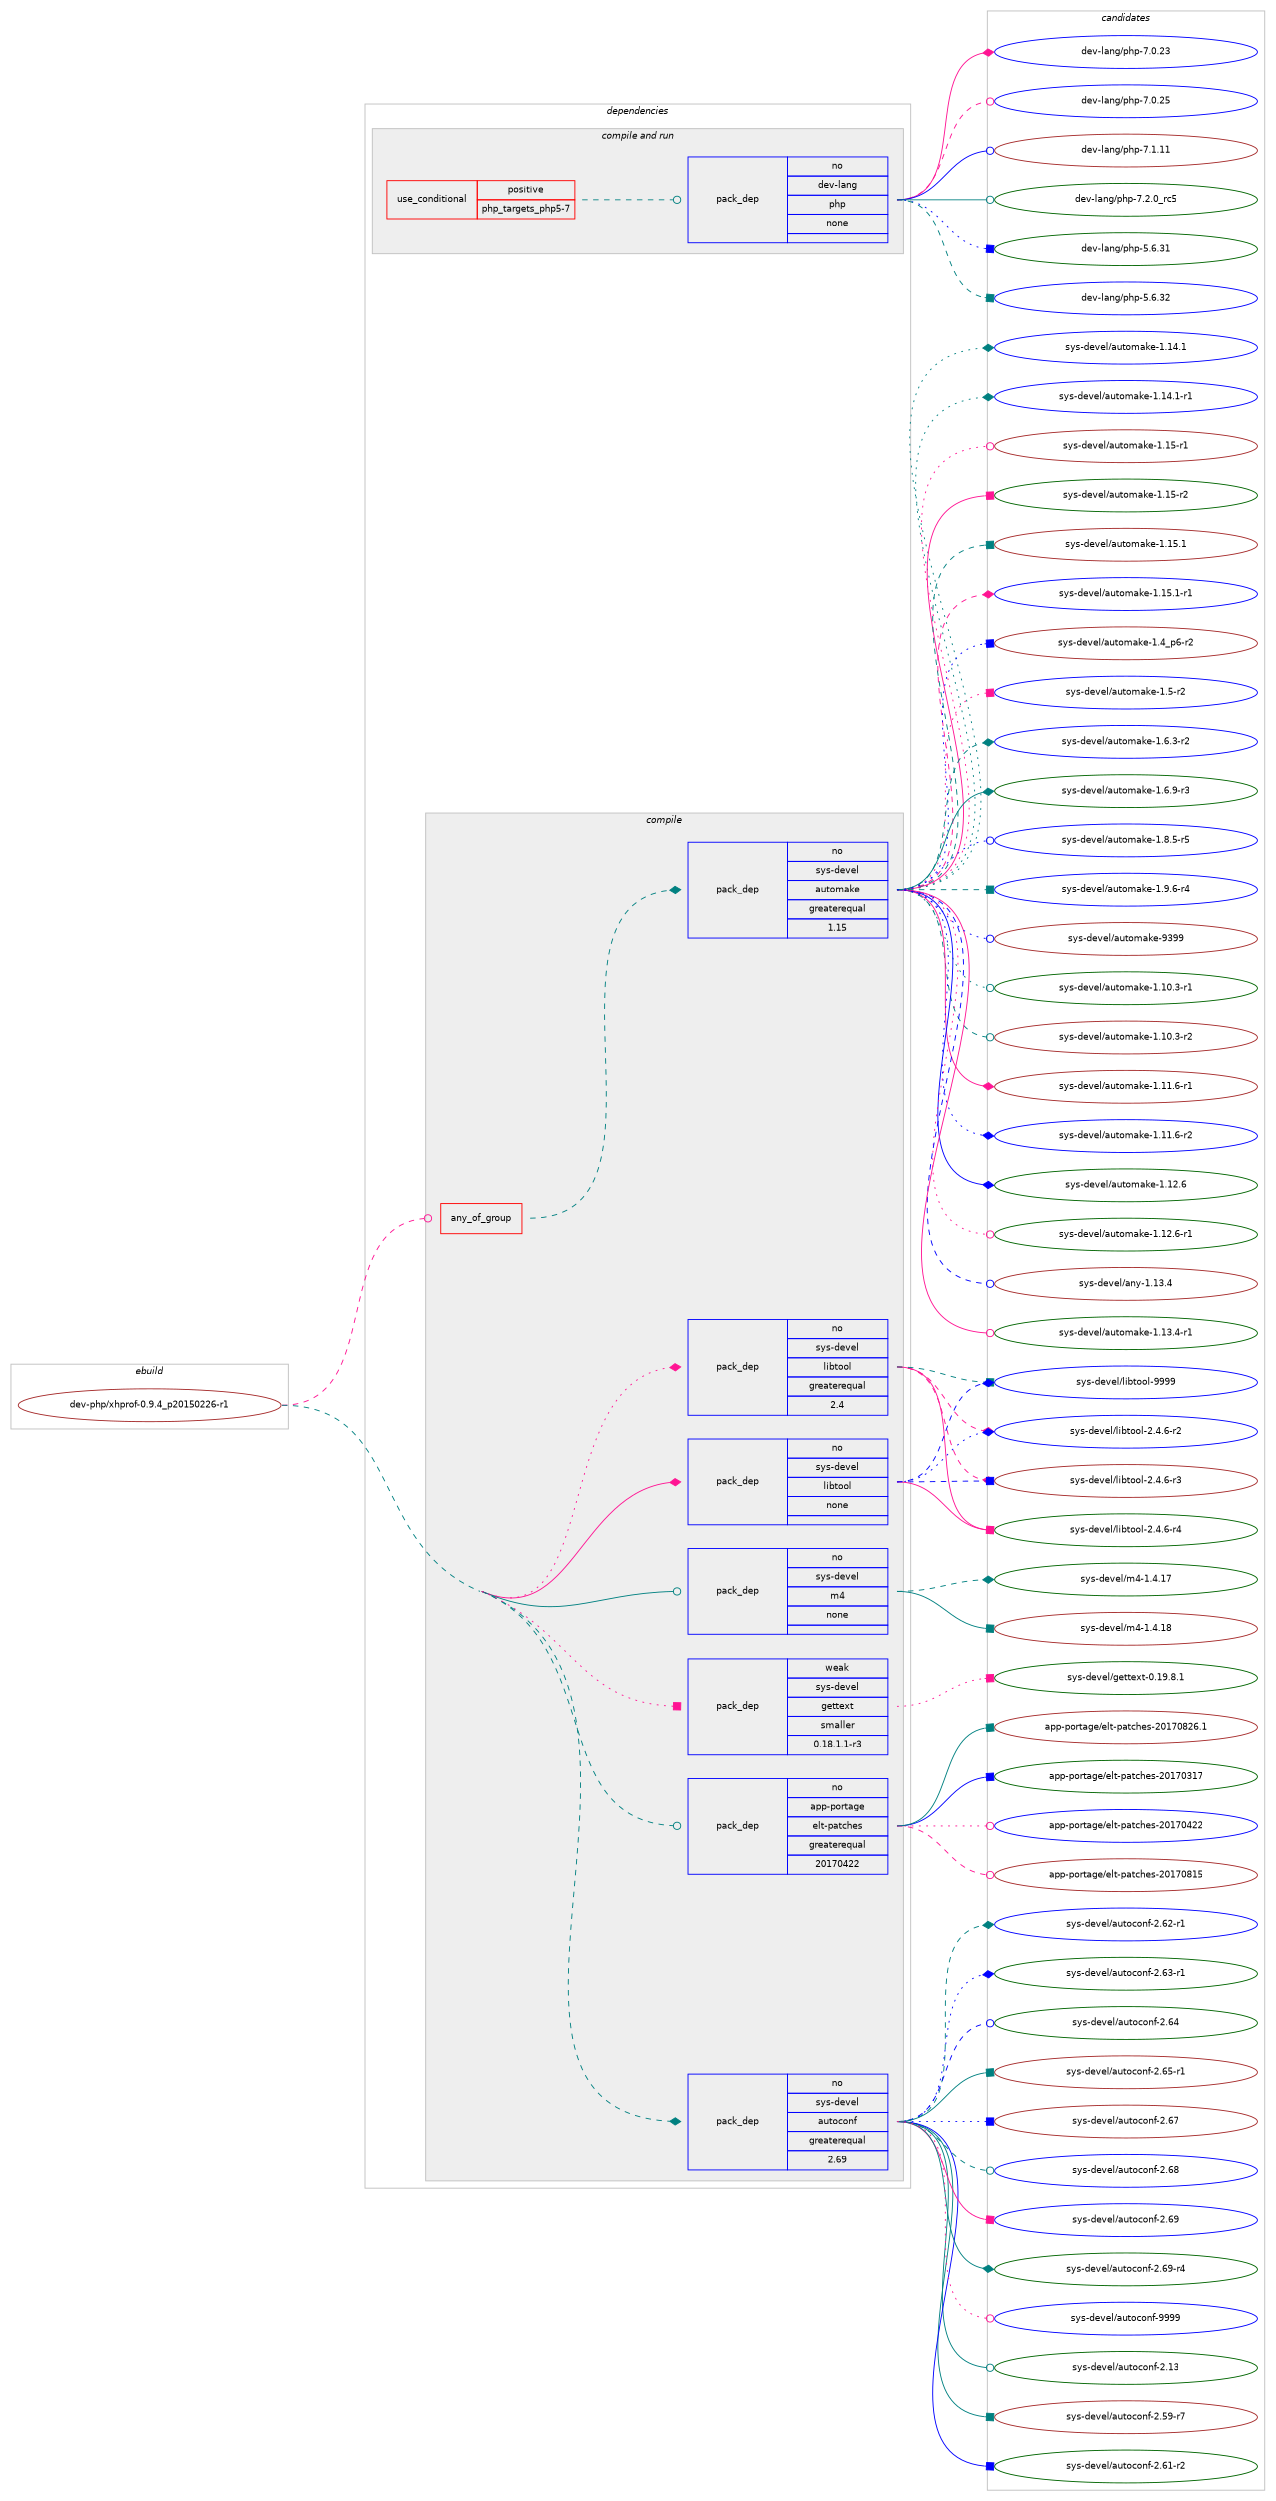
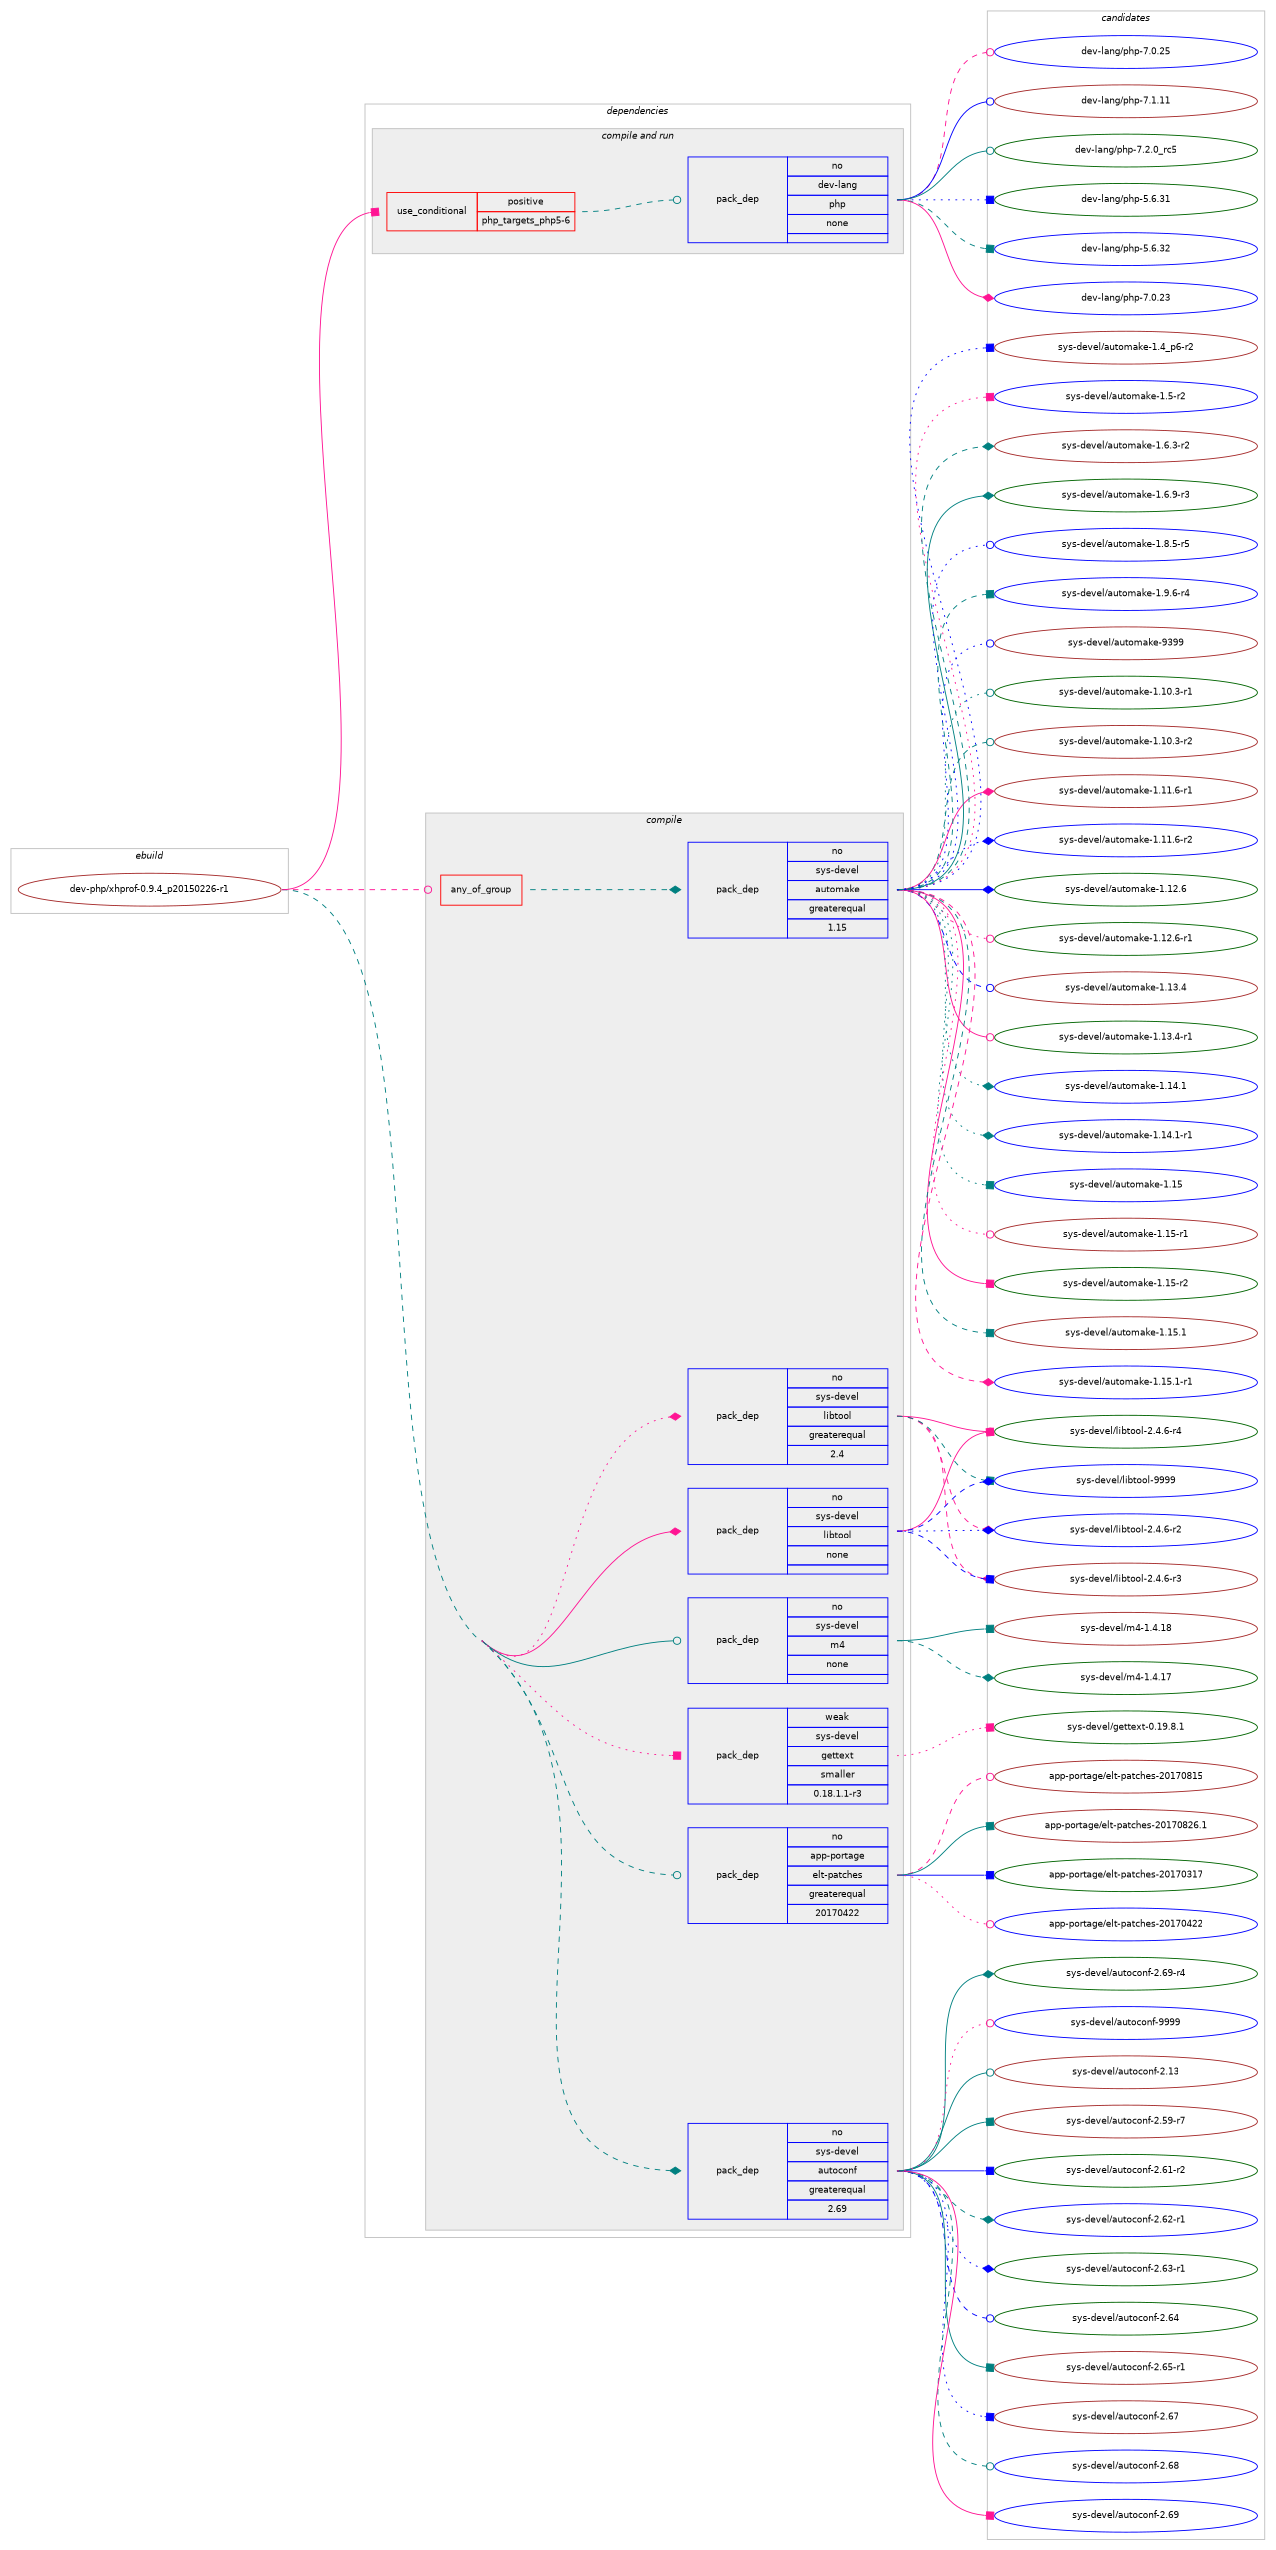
(526, 209) -> (526, 221)
none -> (331, 555)
(1126, 742) -> (1126, 446)
none -> (1126, 1185)
(1126, 1284) -> (1126, 988)
(1126, 2368) -> (1126, 2072)
